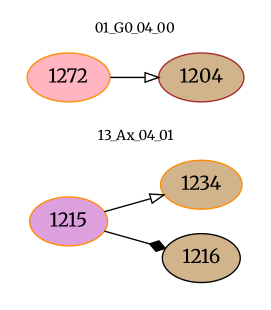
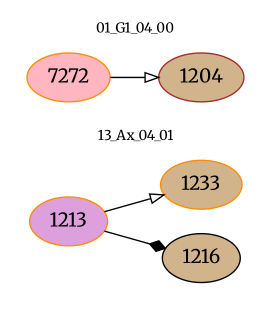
(135, 29) -> (135, 29)
(69, 77) -> (69, 77)
(201, 185) -> (201, 185)
(69, 221) -> (69, 221)
